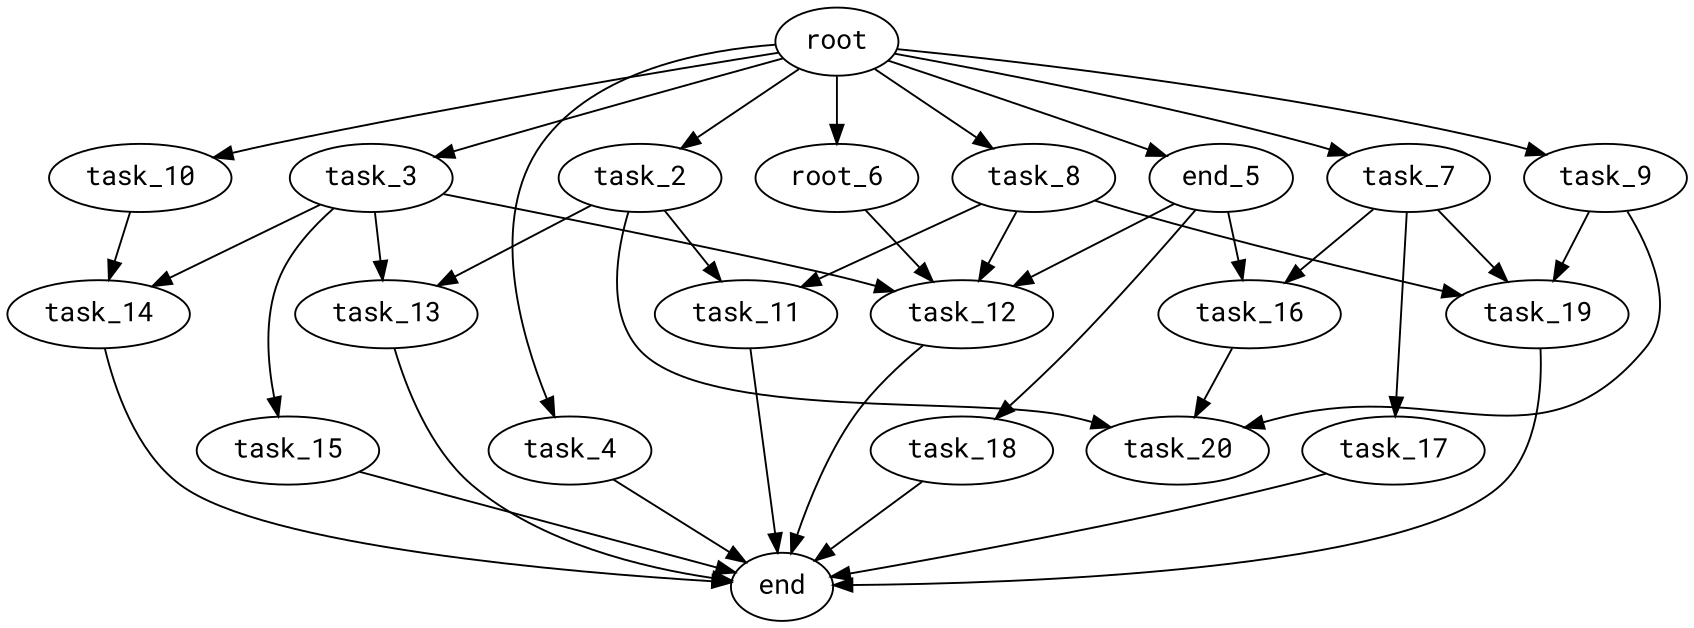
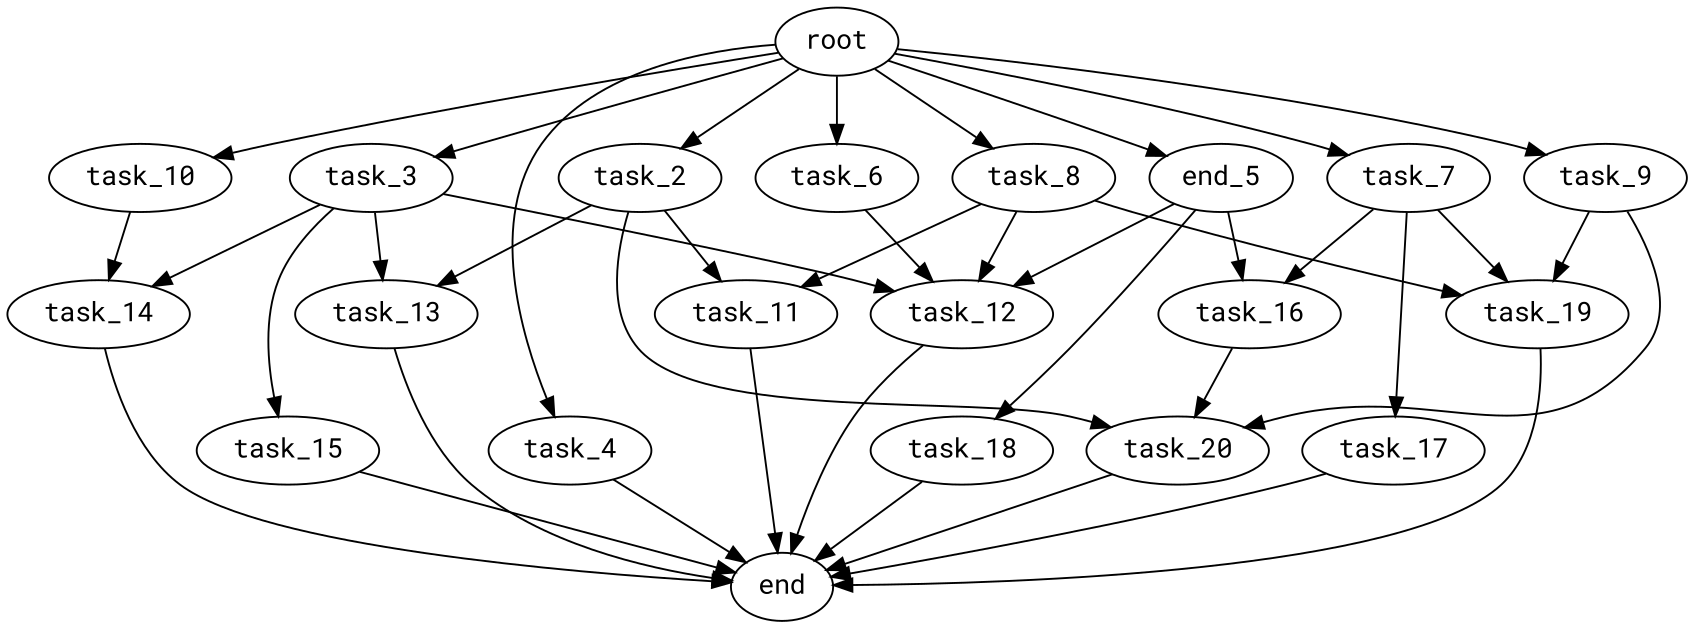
(837, 178) -> (837, 178)
none -> (979, 519)
